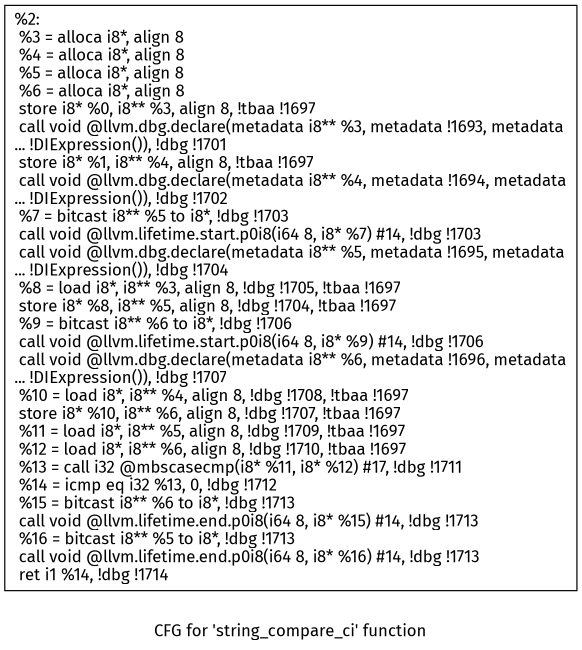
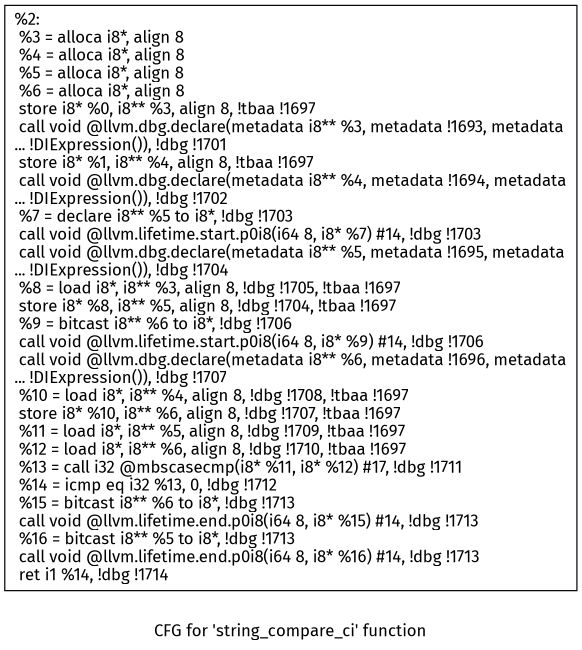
(152, 217) -> (154, 217)
